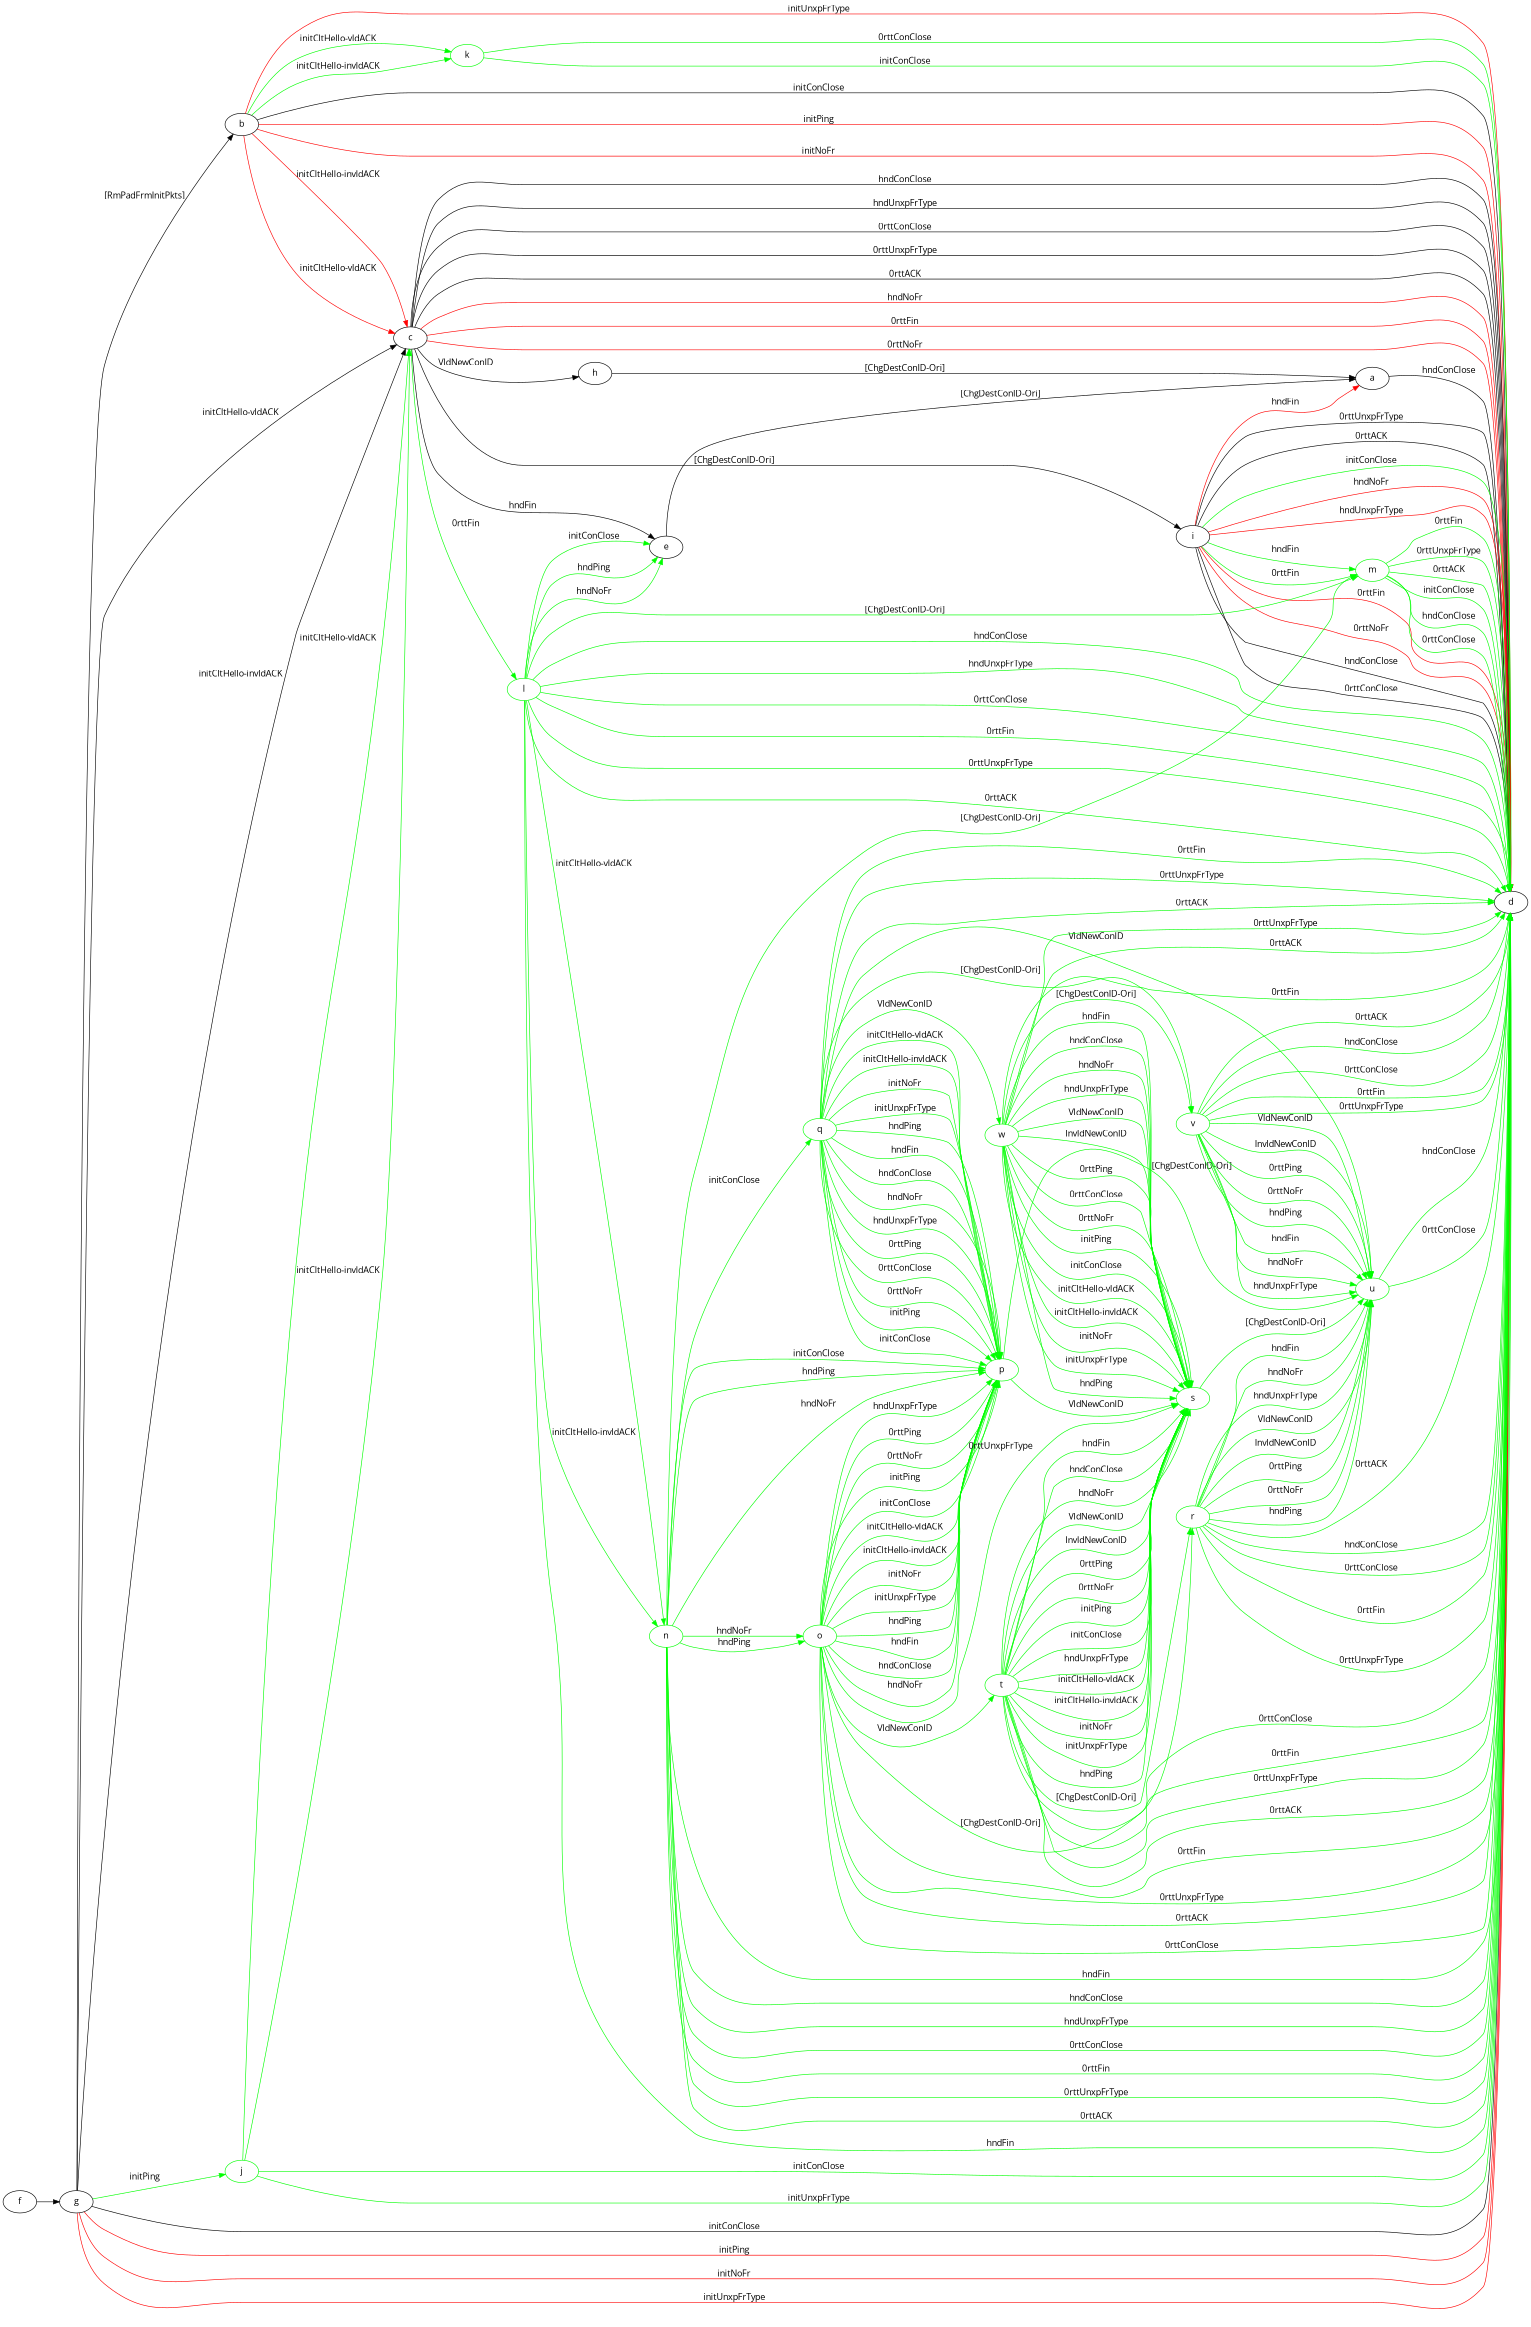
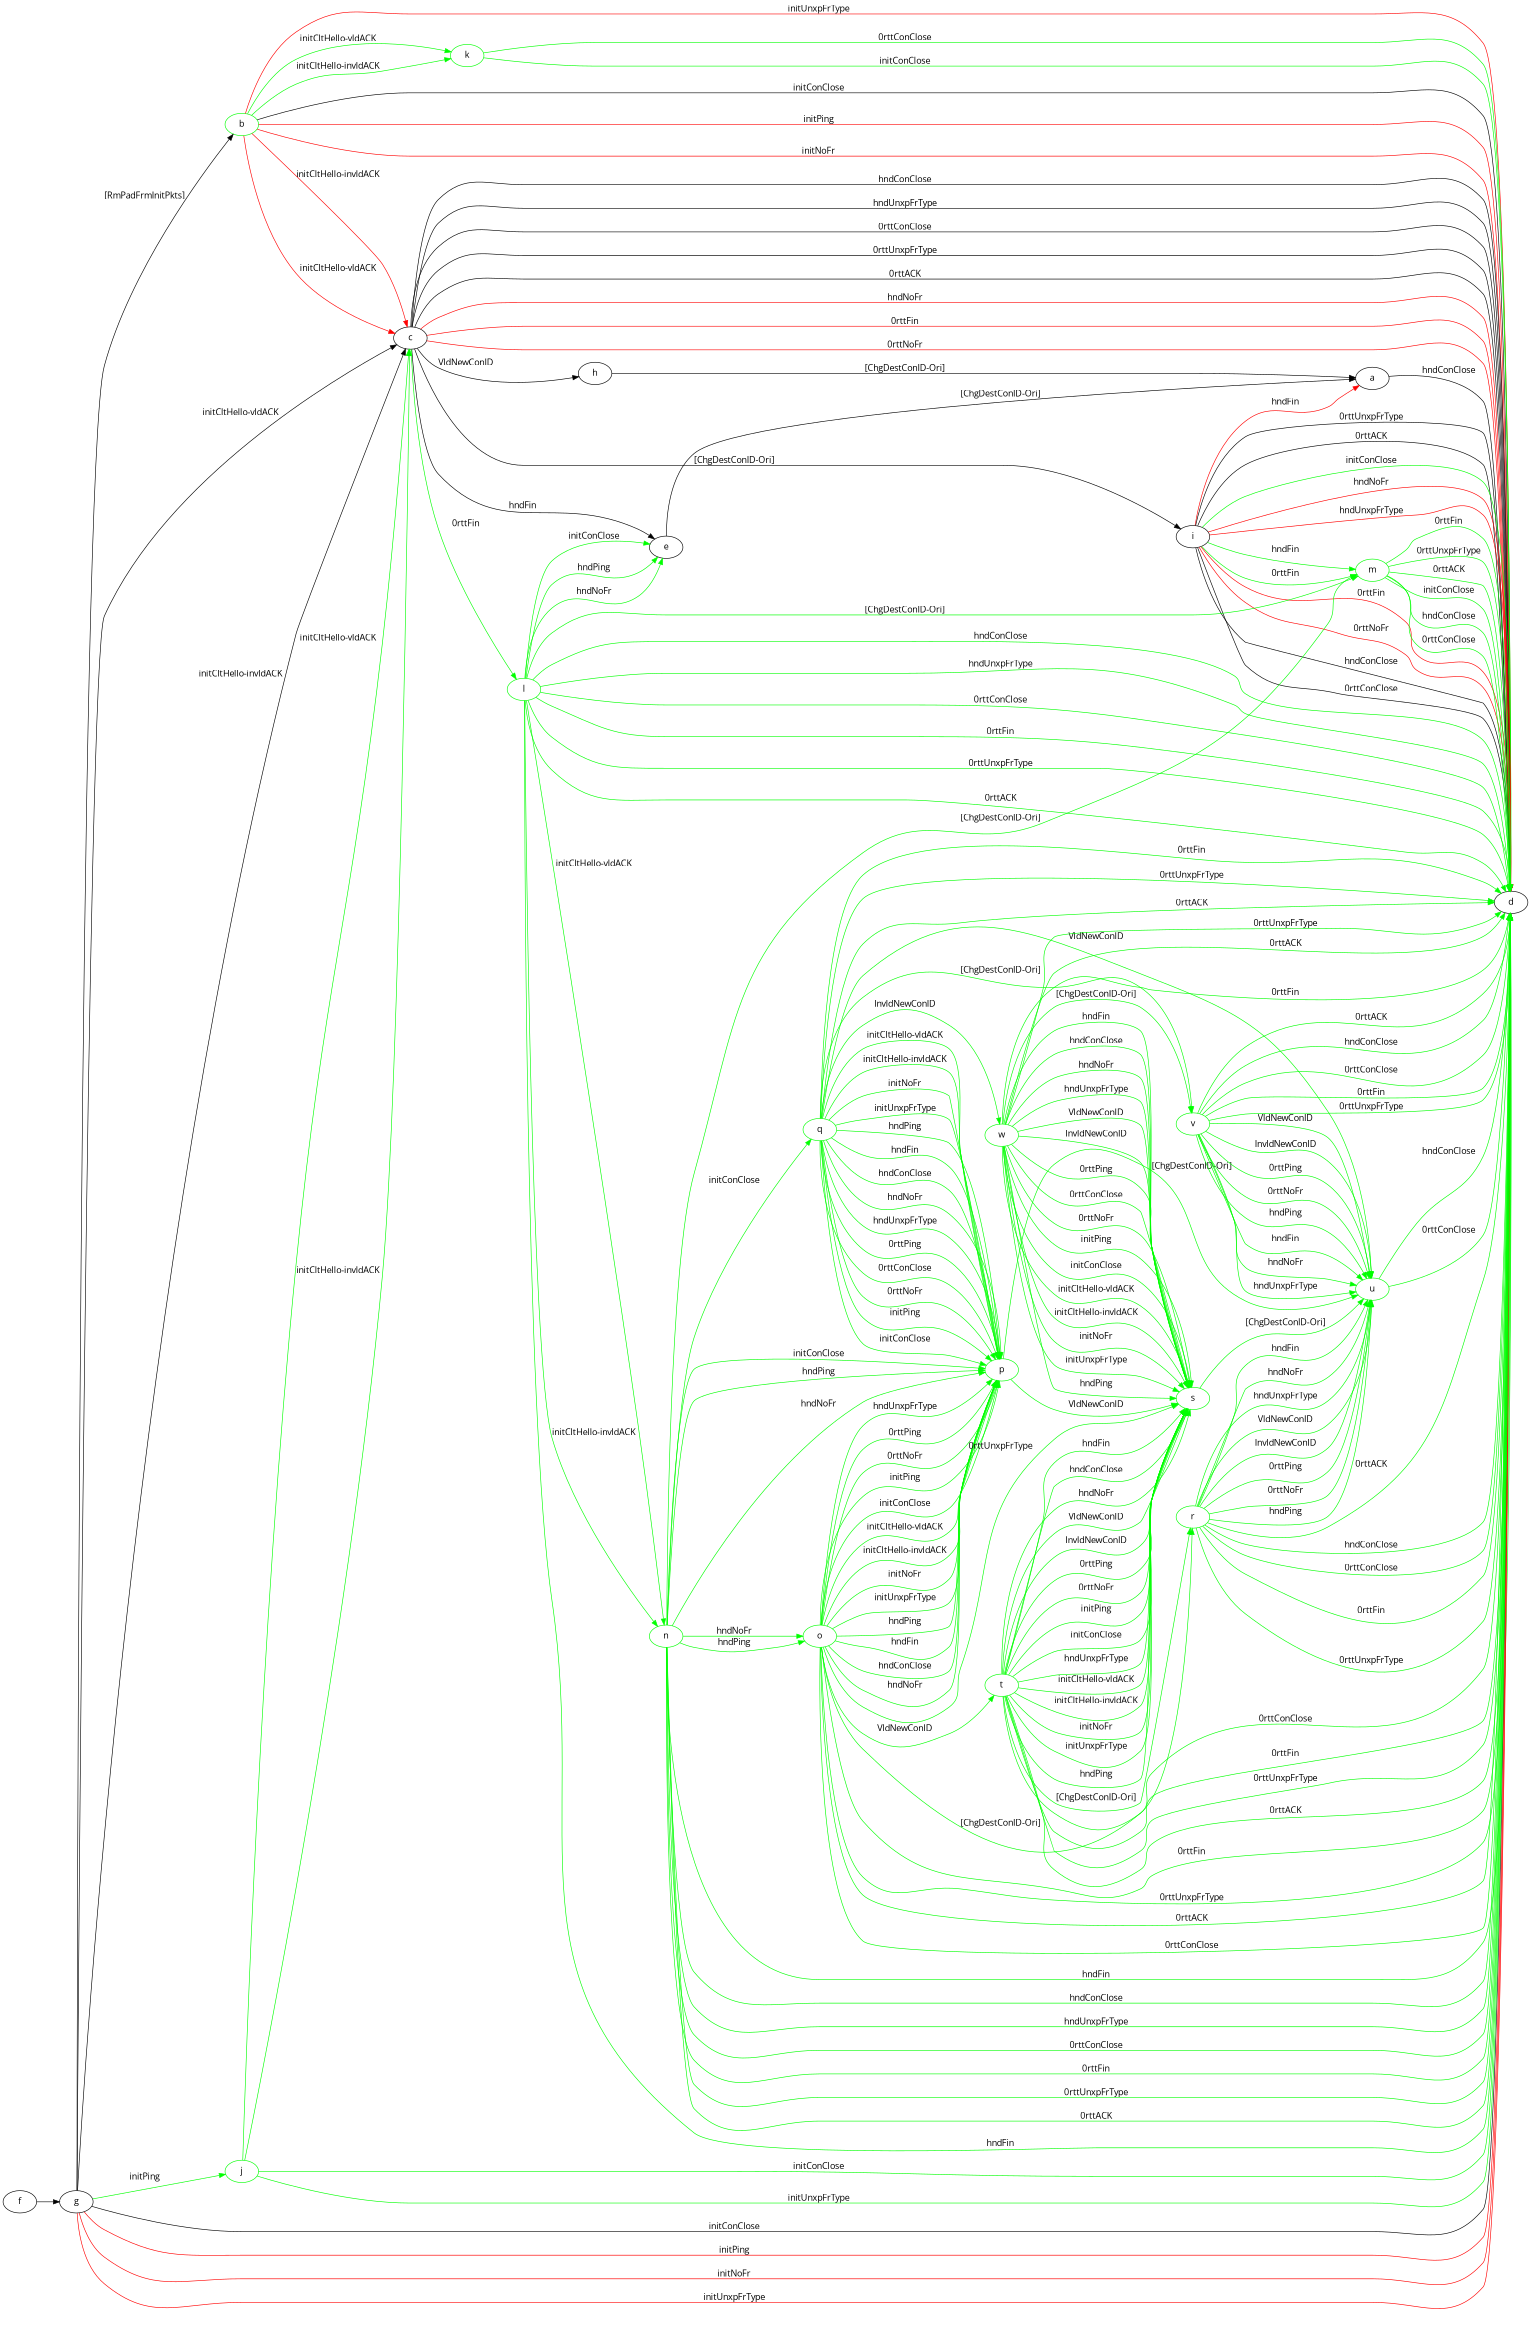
(242, 124) -> (242, 124)
(906, 1005) -> (906, 1005)
